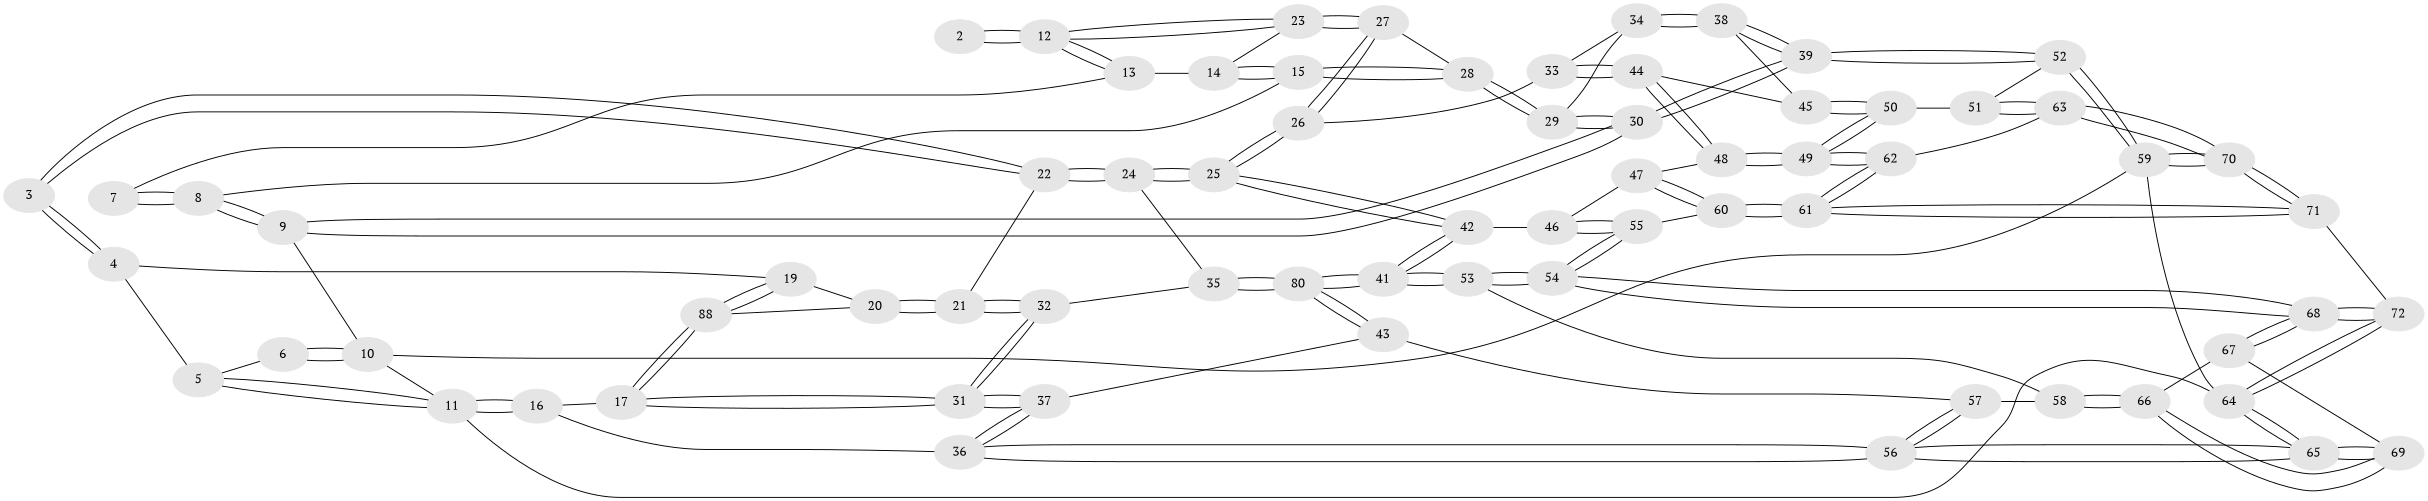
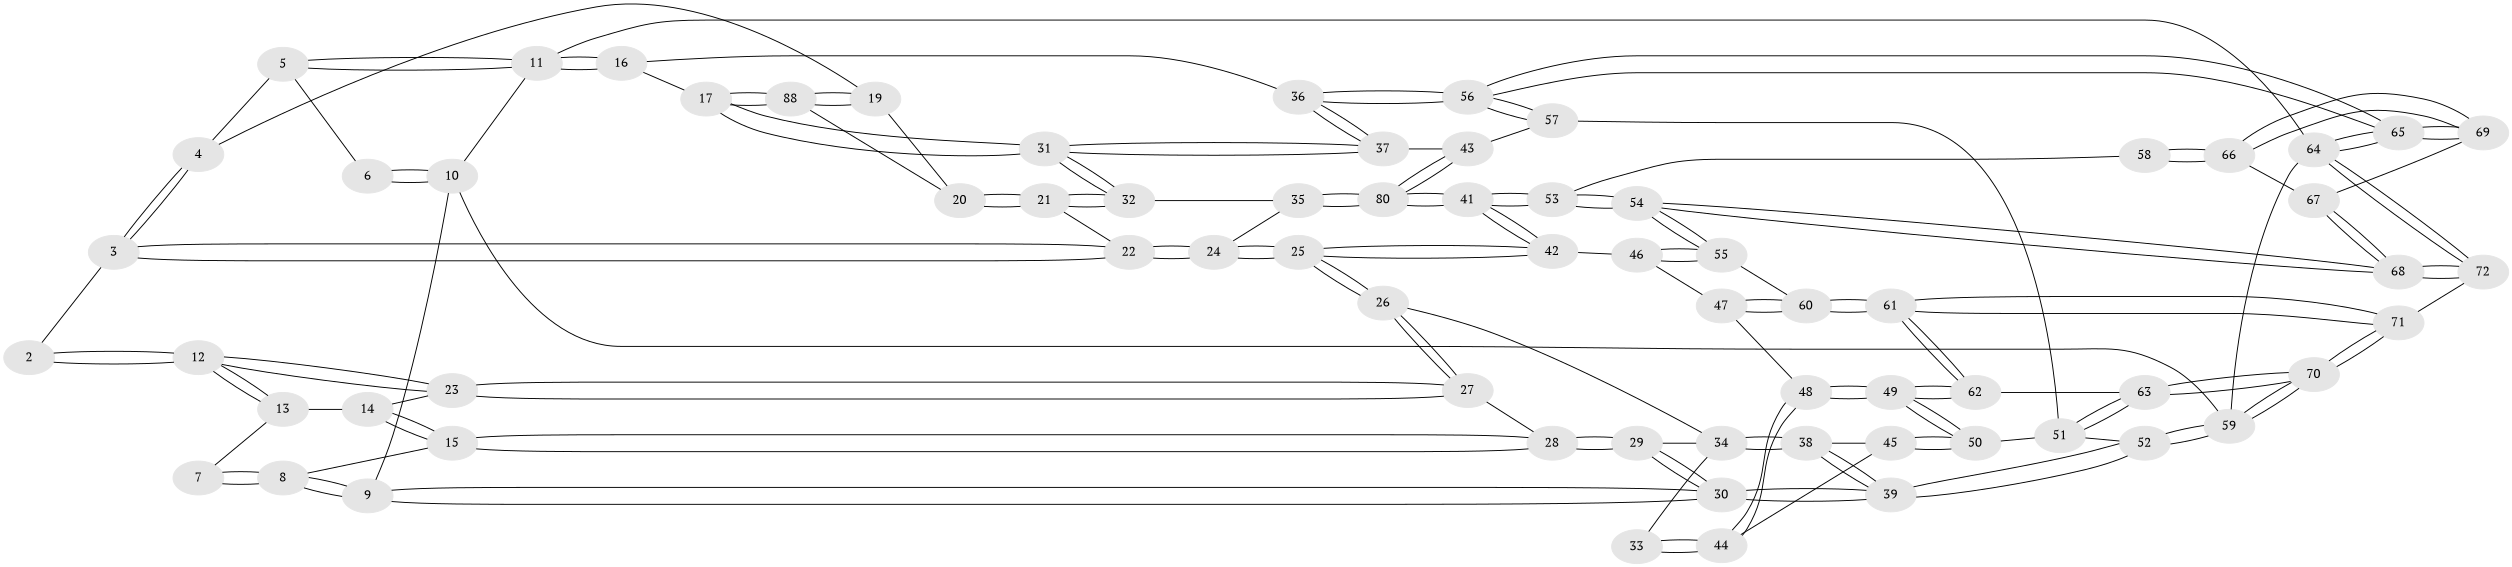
(1431, 113) -> (1559, 361)
none -> (71, 305)
(2021, 401) -> (1919, 128)
